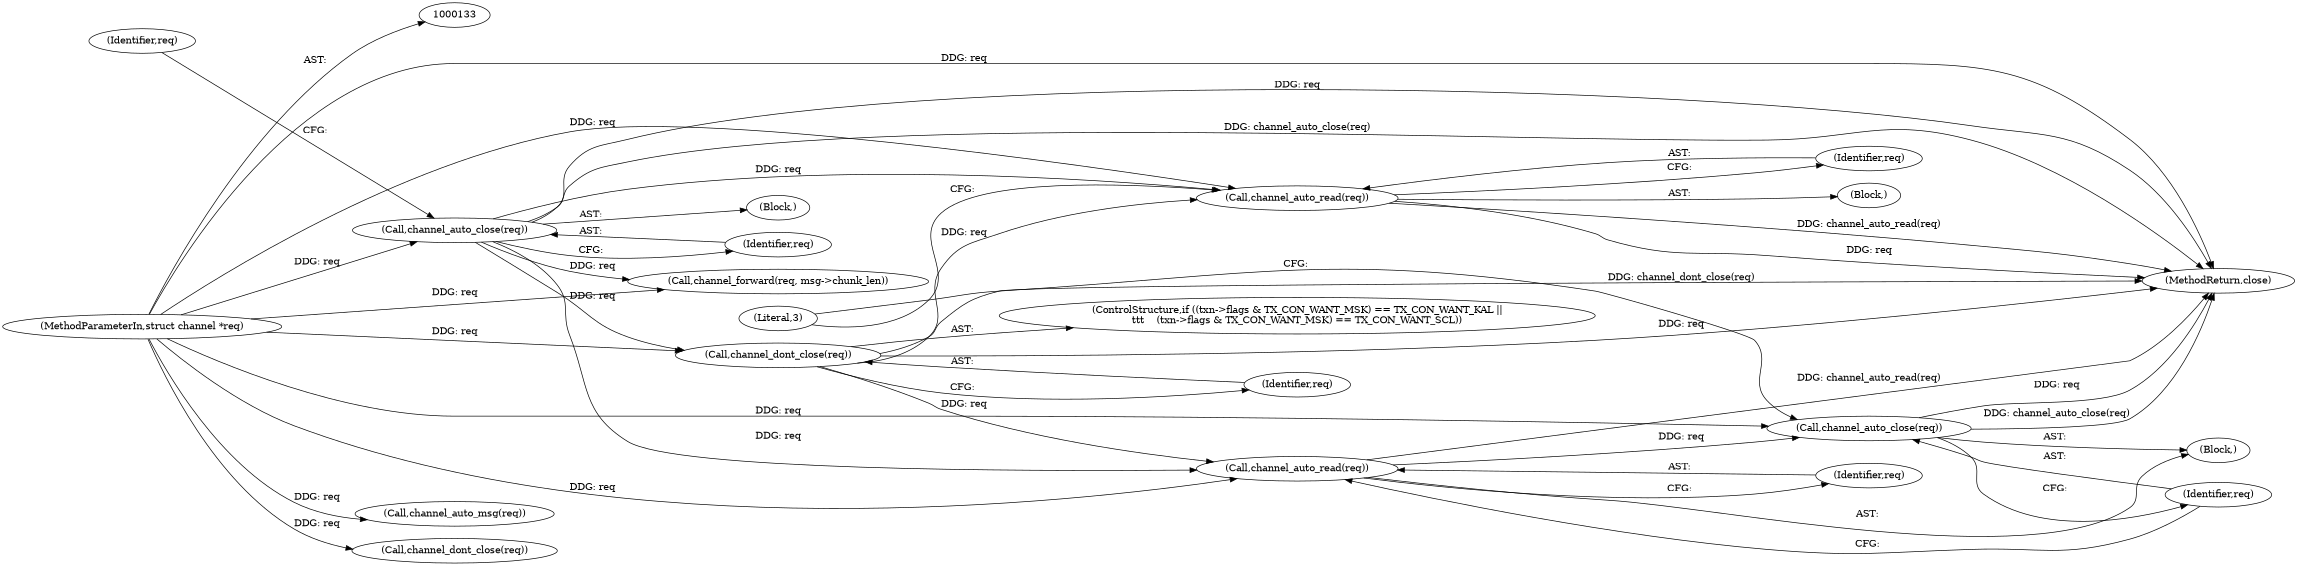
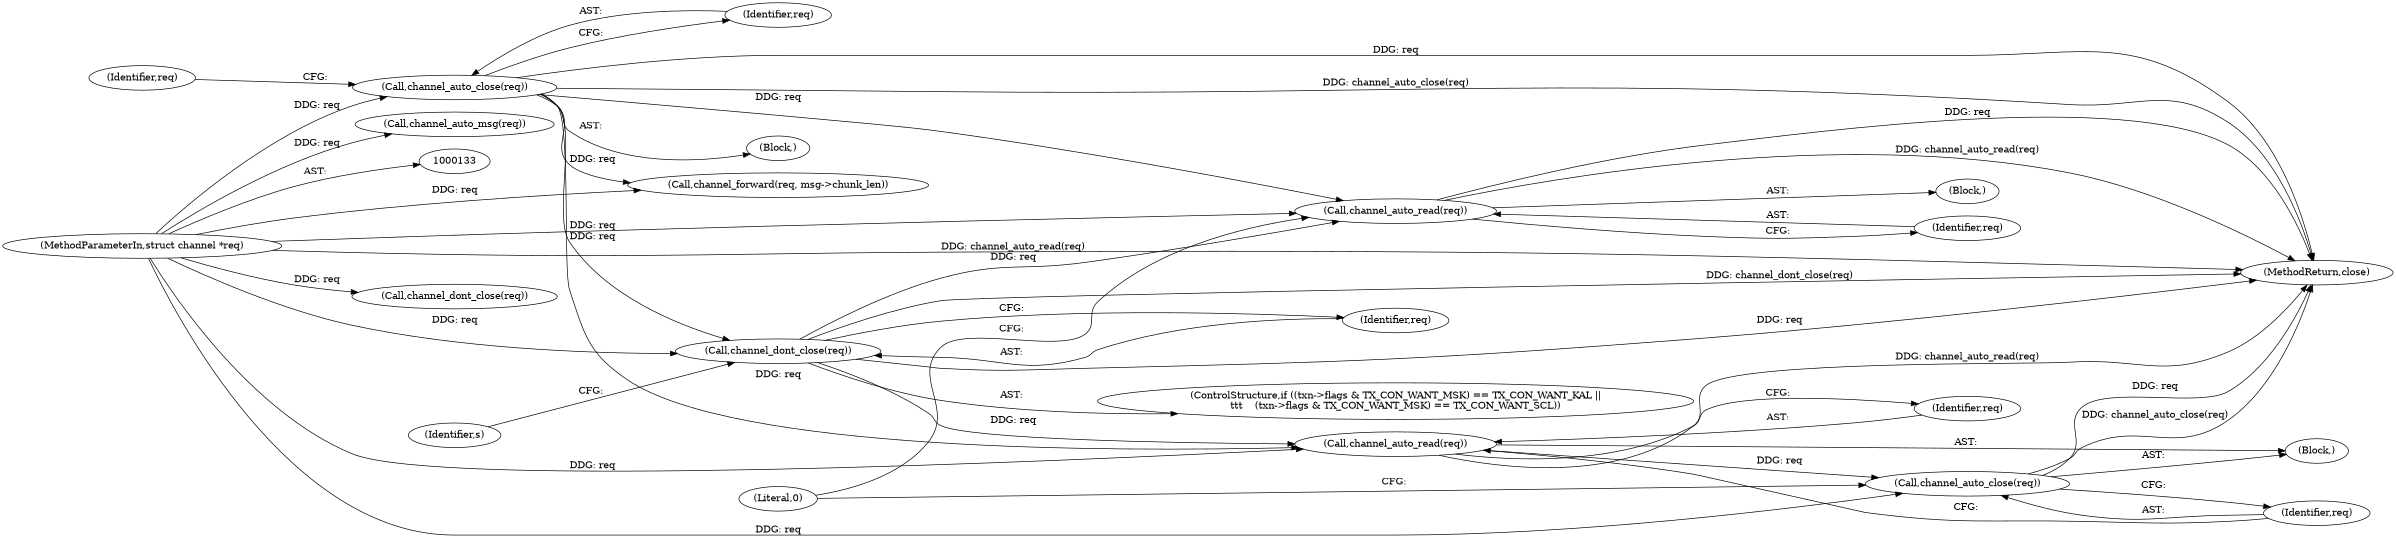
(964, 58) -> (1013, 247)
(778, 318) -> (778, 499)
none -> (455, 435)
